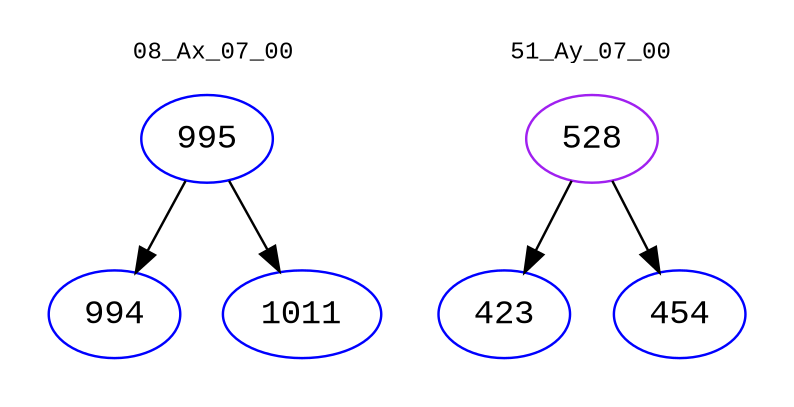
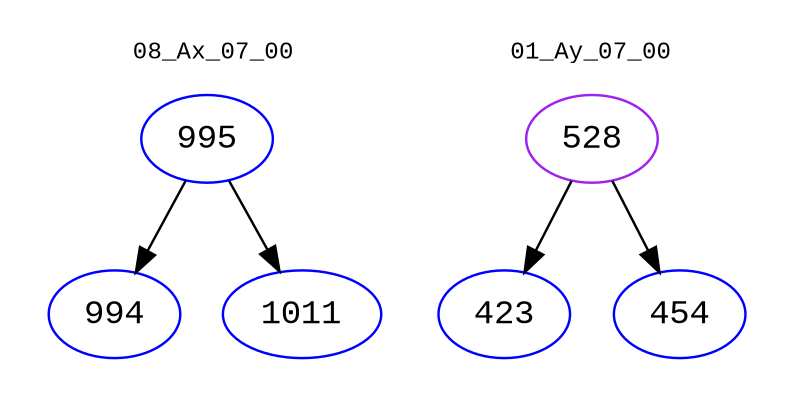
(592, 52) -> (592, 52)
